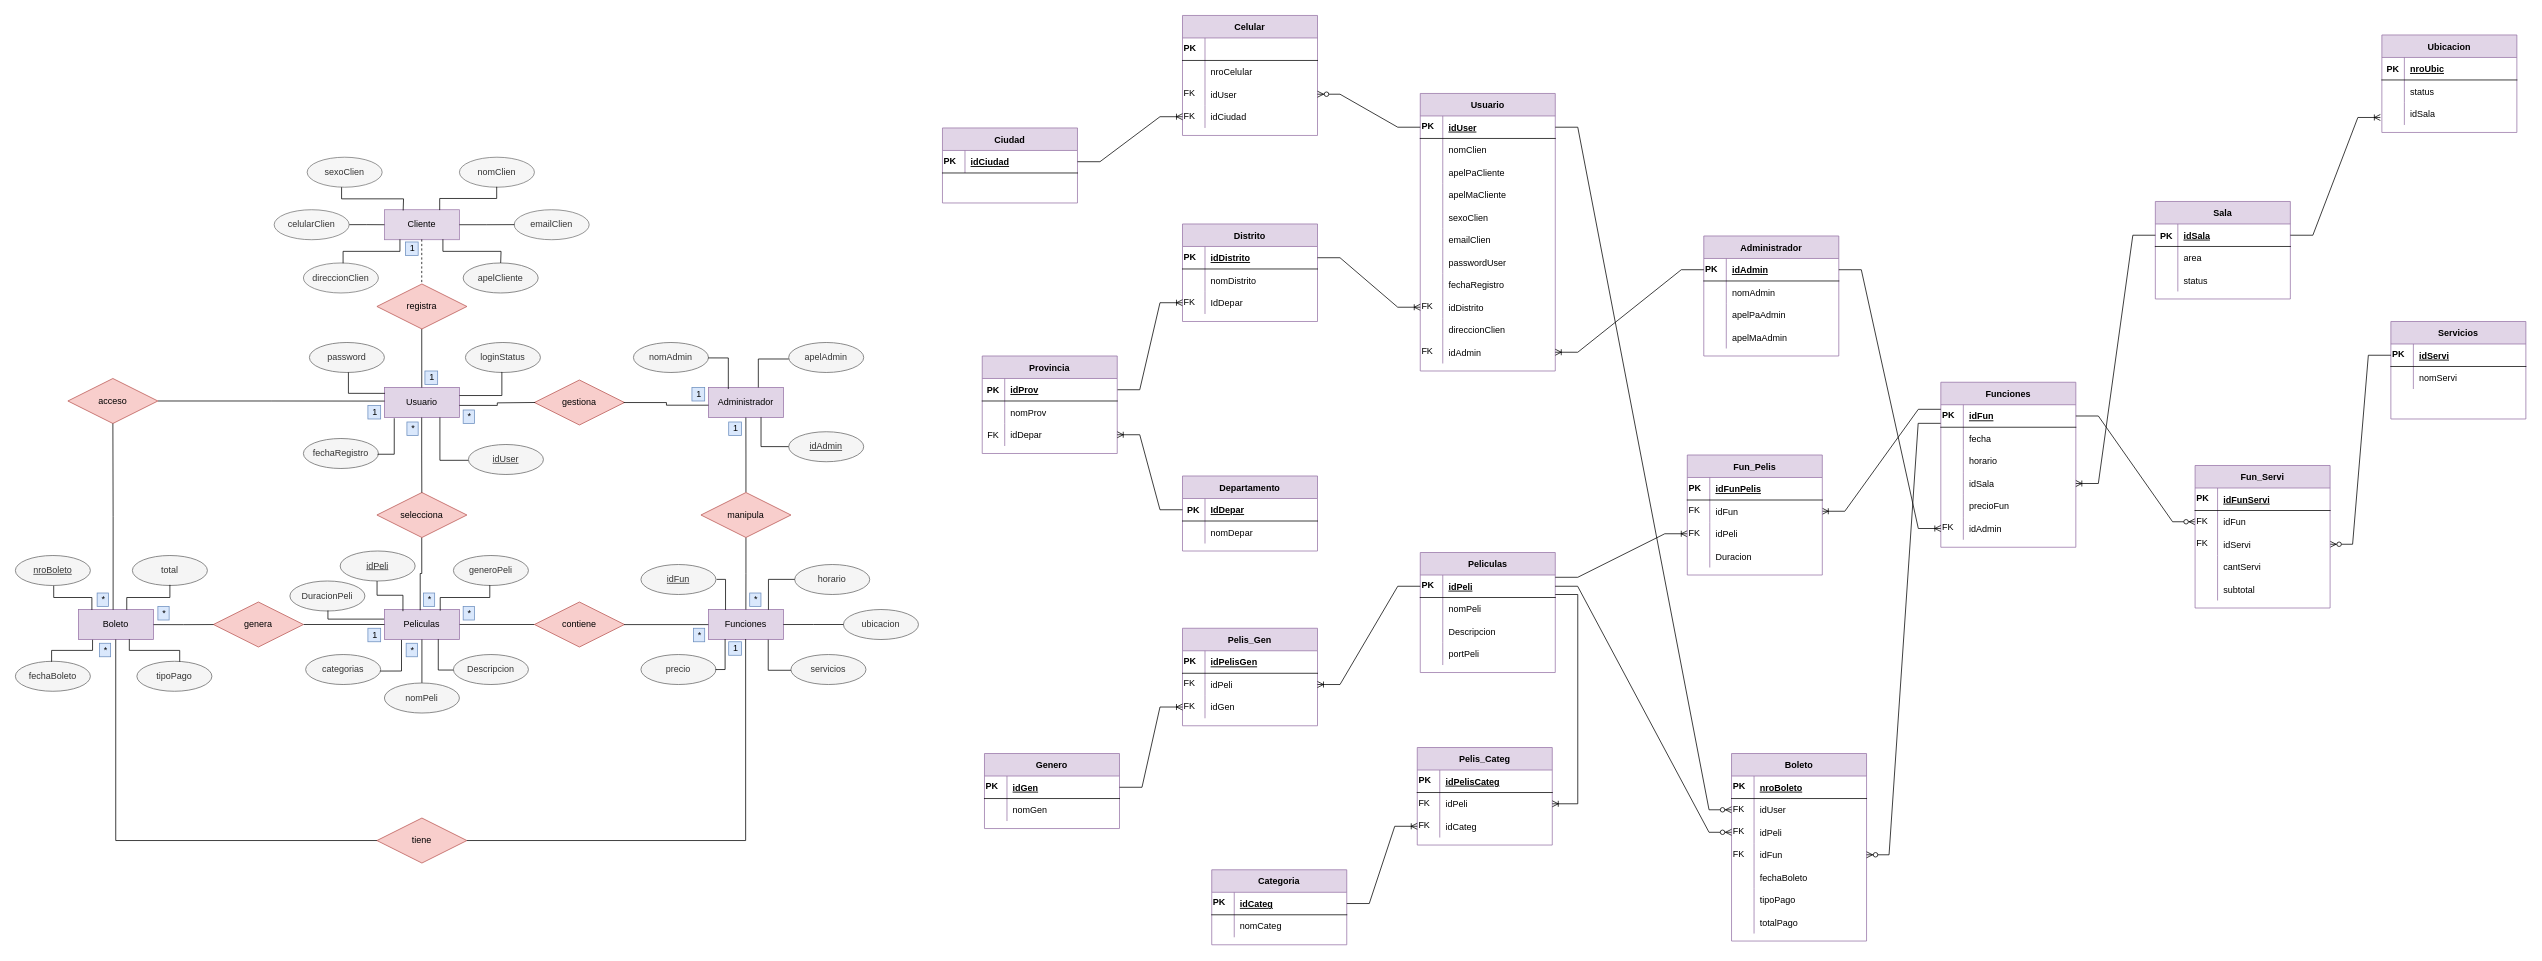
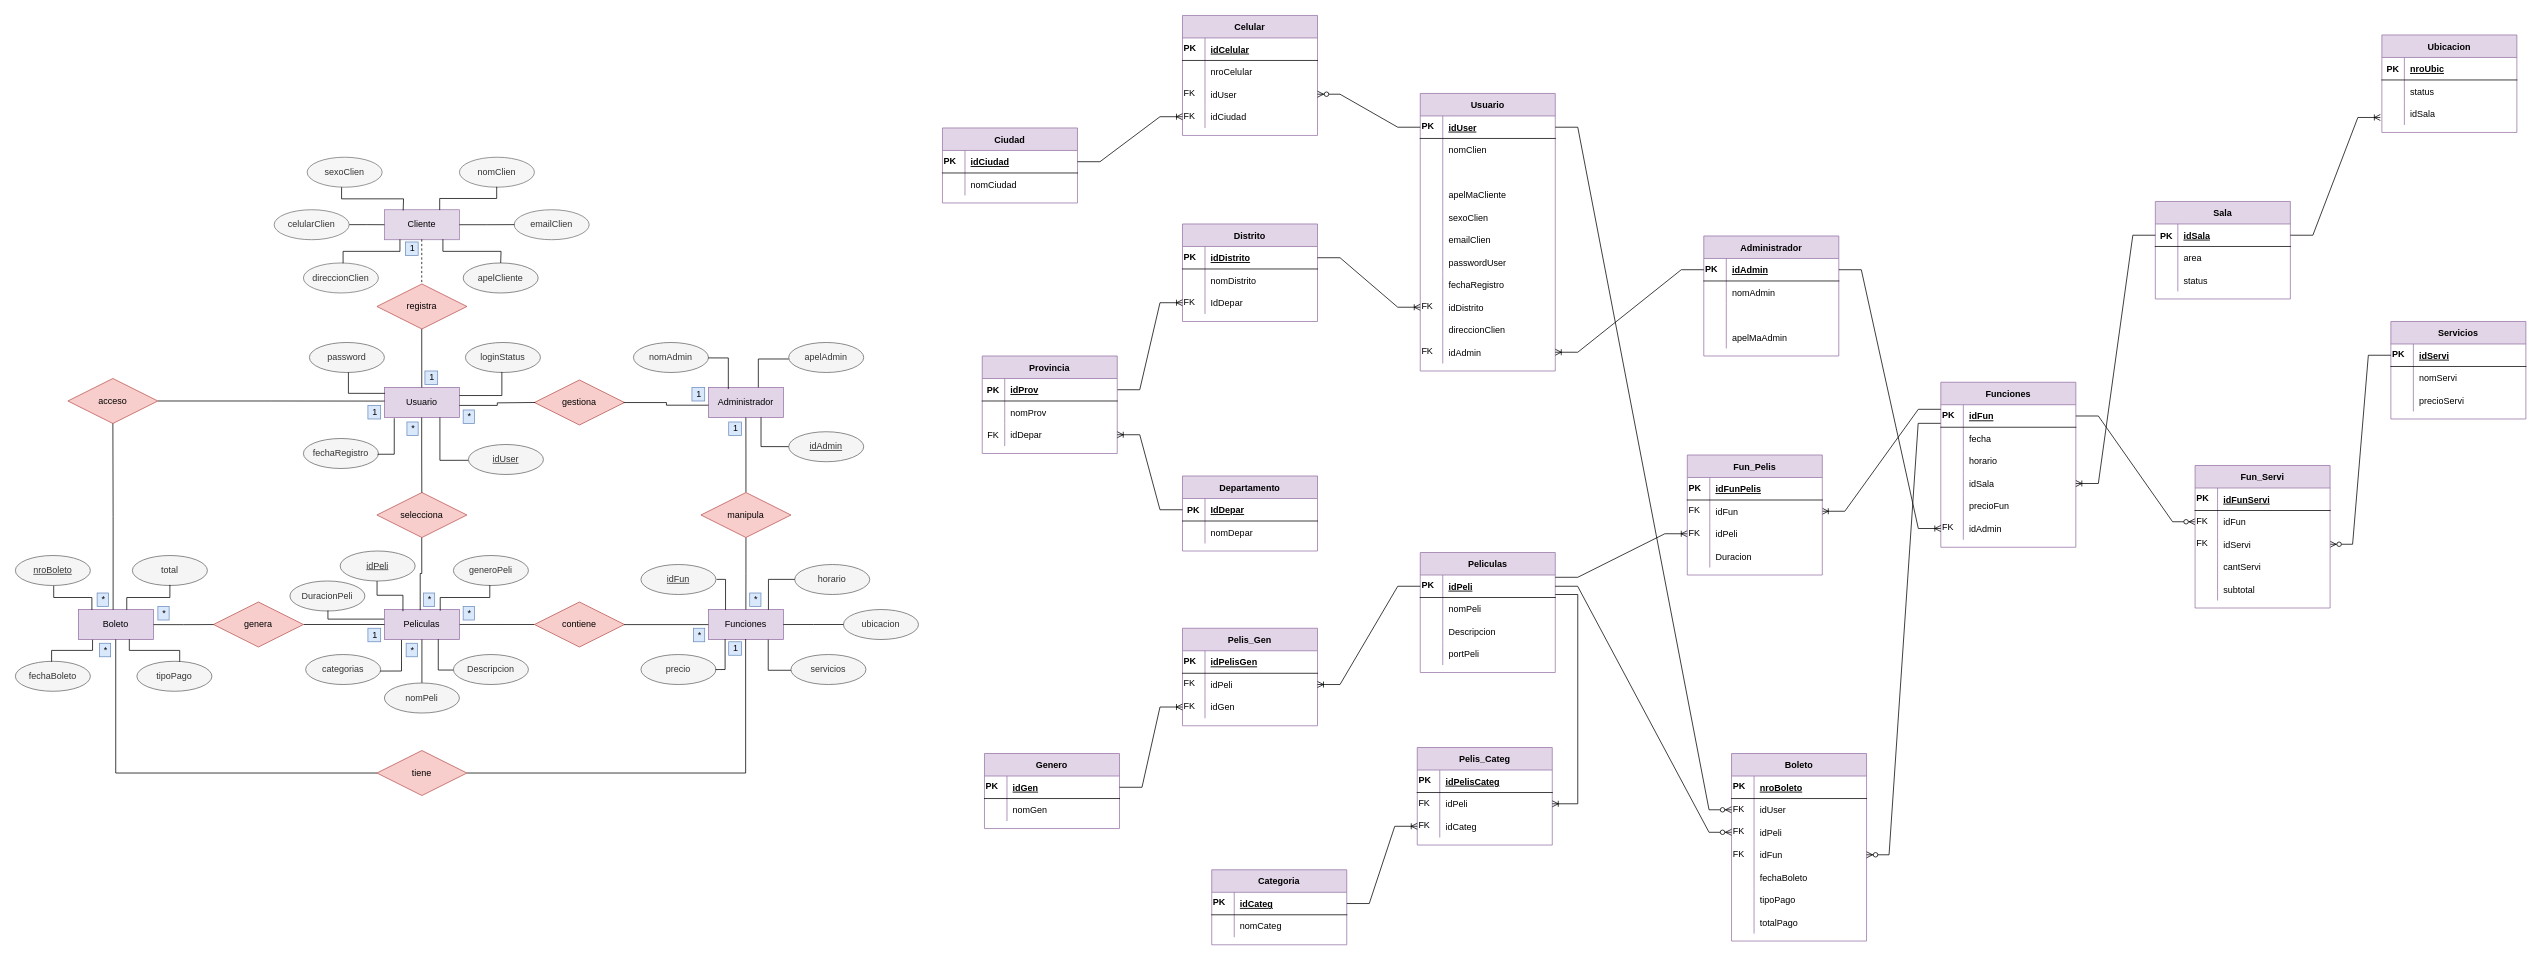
none -> (1261, 49)
(1499, 172) -> none
none -> (1021, 184)
(1782, 315) -> none
none -> (2469, 400)
(422, 840) -> (422, 773)
